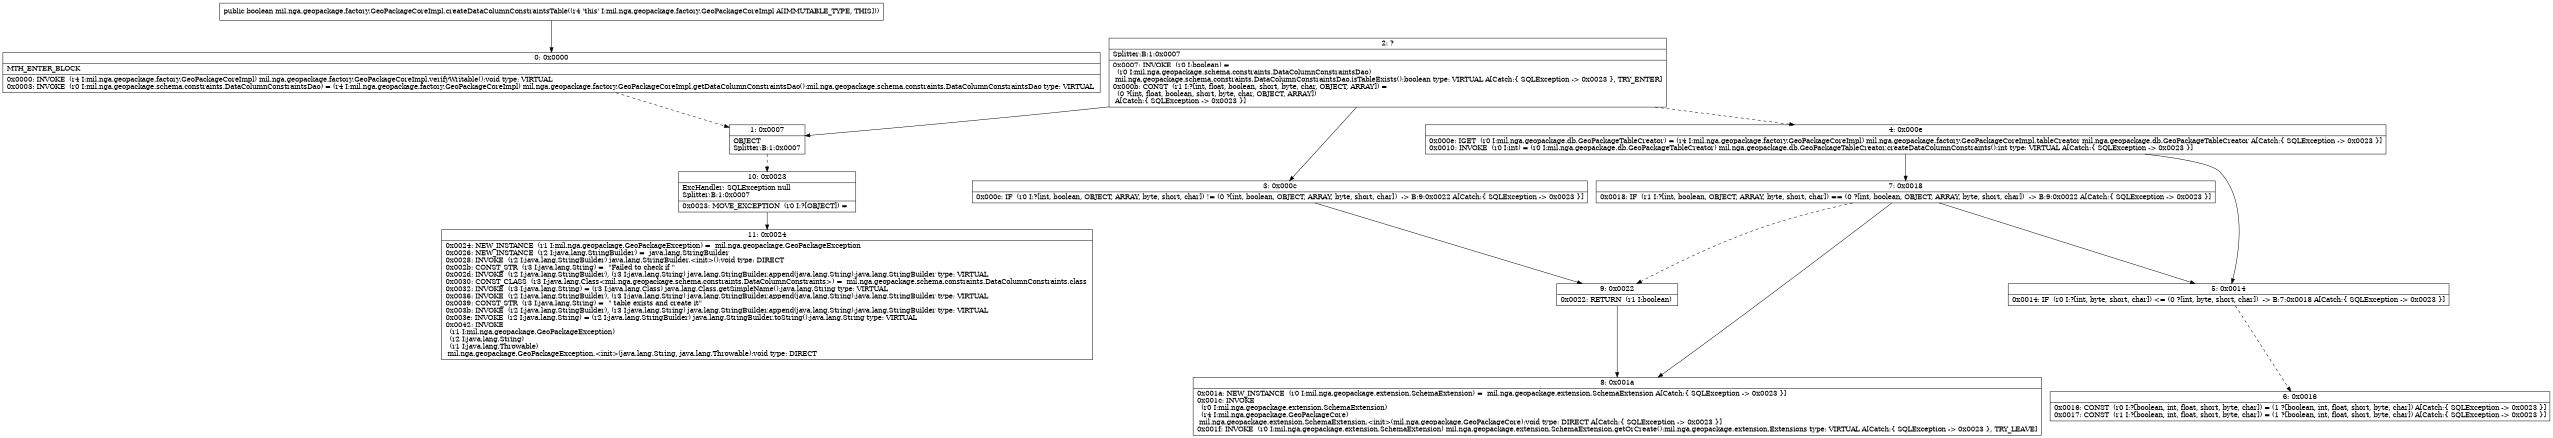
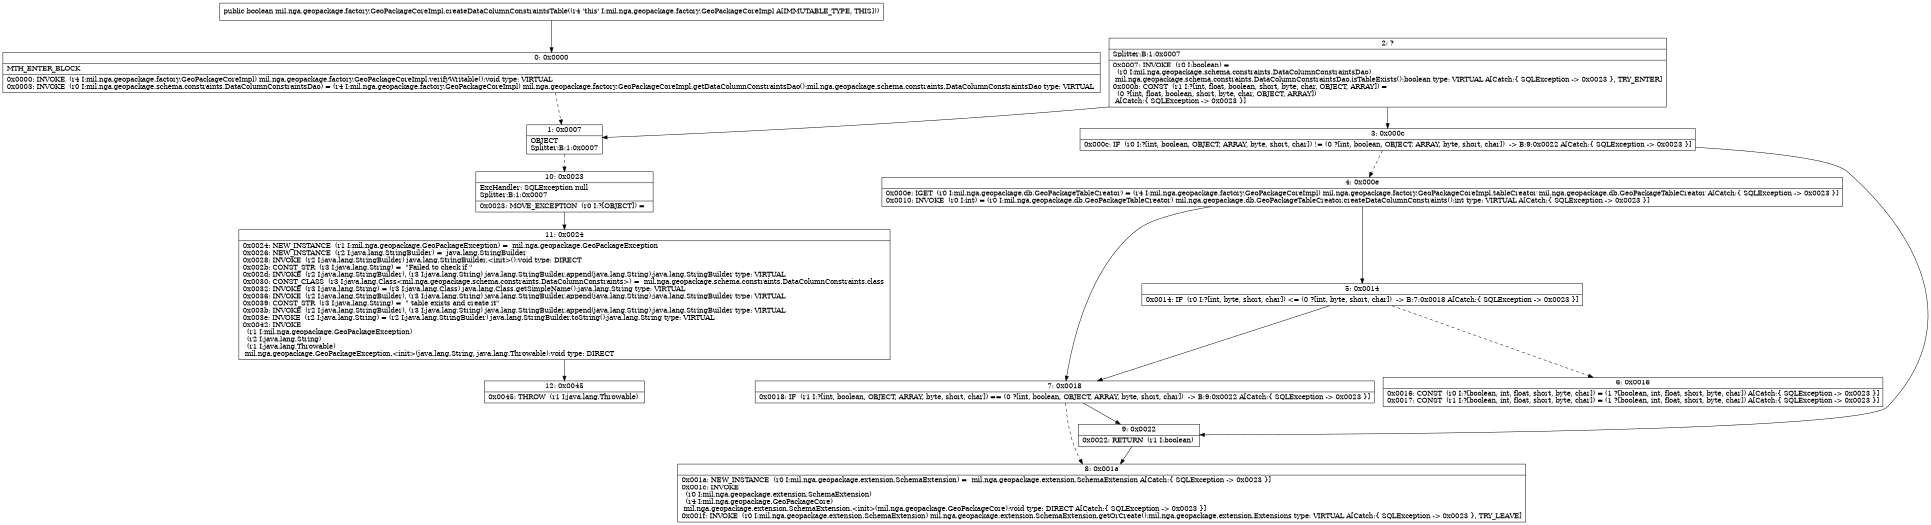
(1722, 116) -> (1377, 162)
(1744, 234) -> (1100, 412)
(2065, 243) -> (1216, 343)
(1777, 290) -> (1070, 432)
none -> (564, 392)
